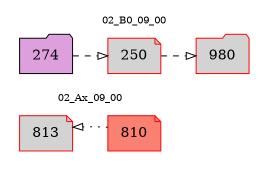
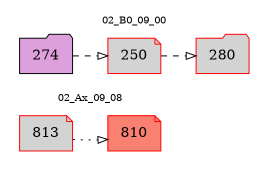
(223, 56) -> (223, 56)
(90, 99) -> (90, 99)
(95, 127) -> (85, 140)
